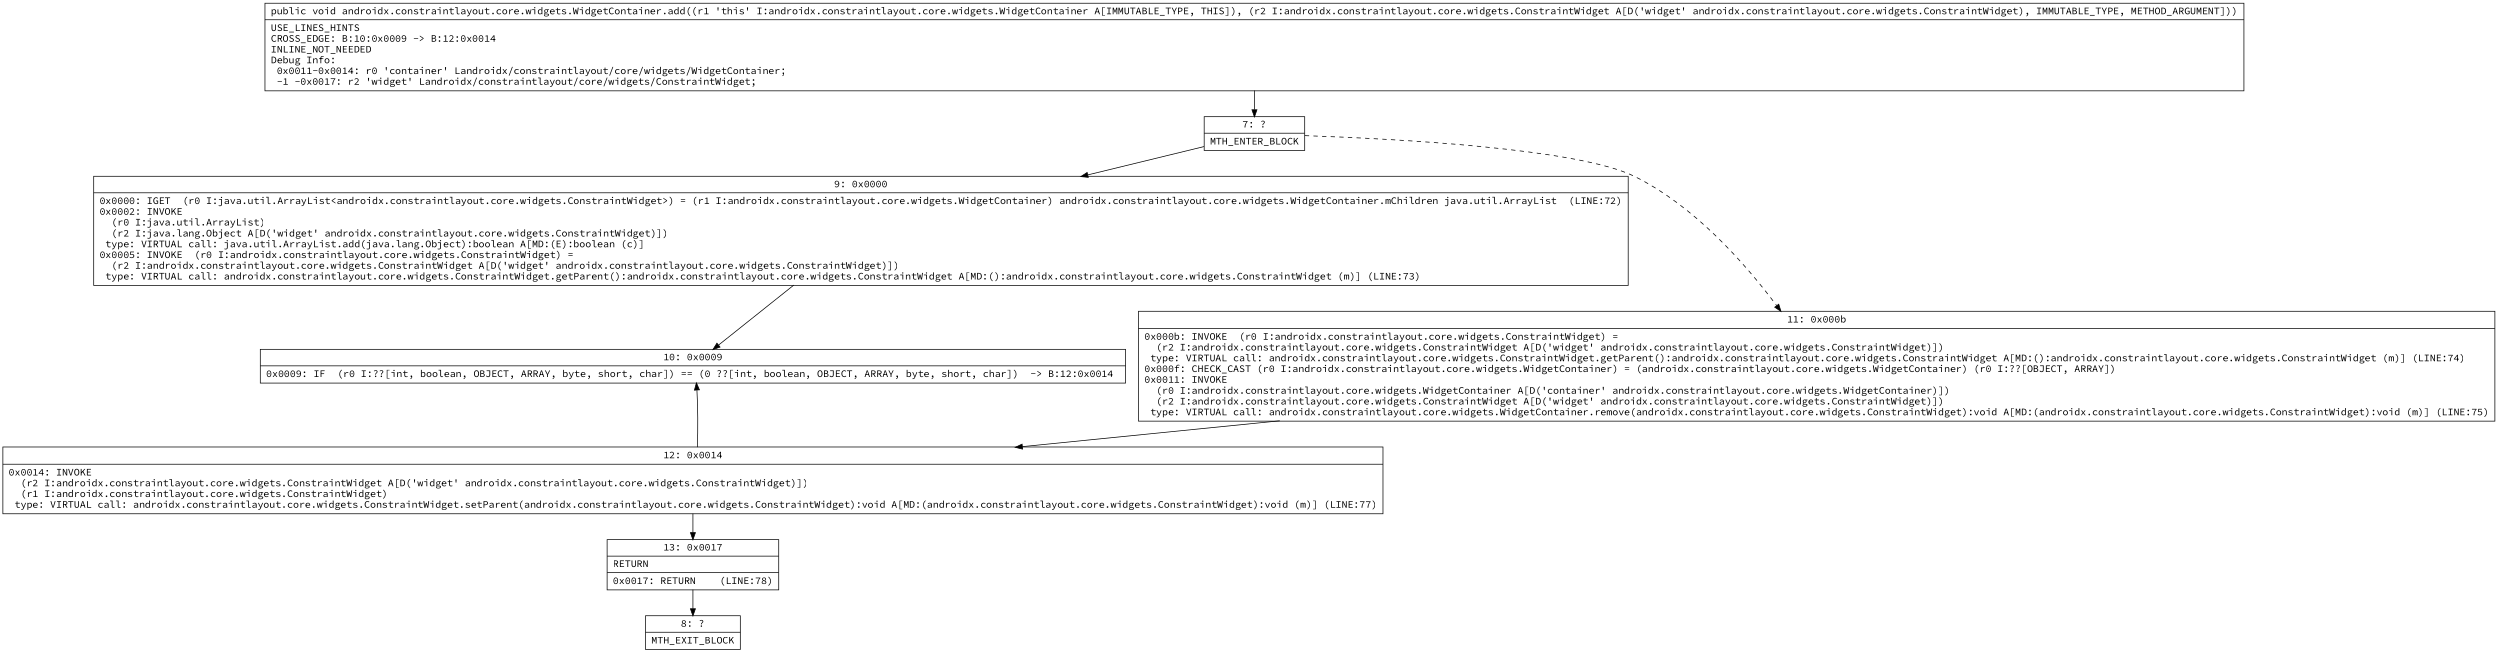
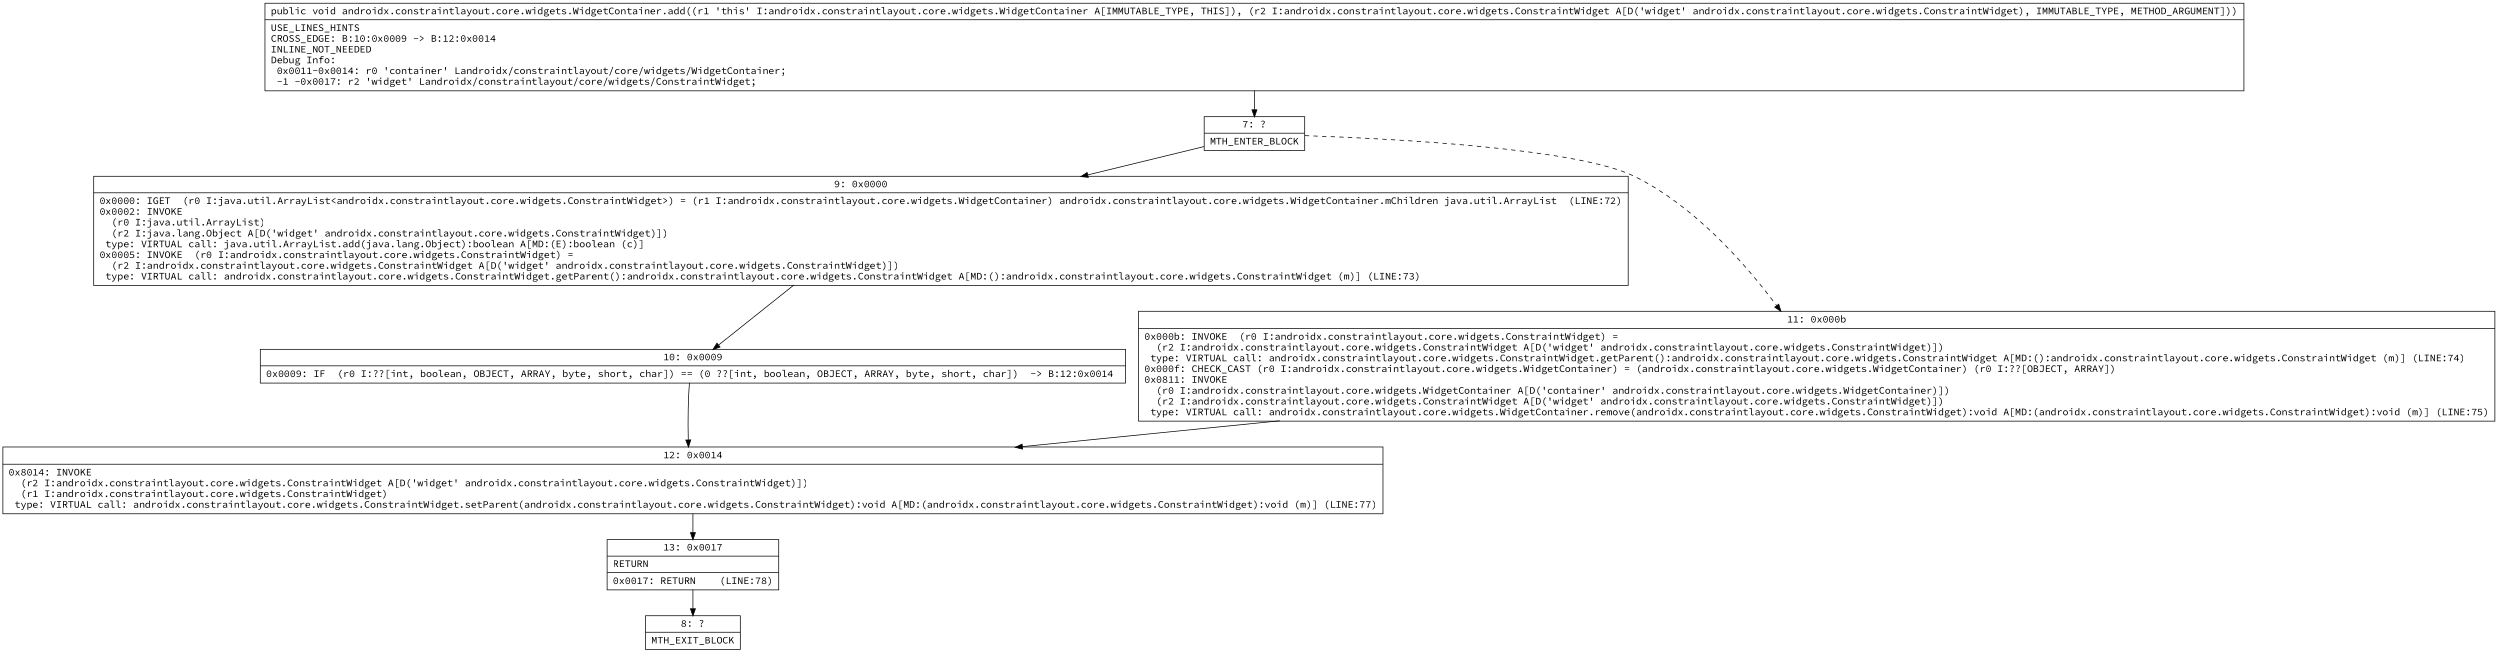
(1192, 380) -> (1192, 380)
(698, 419) -> (688, 411)
(56, 472) -> (56, 472)
